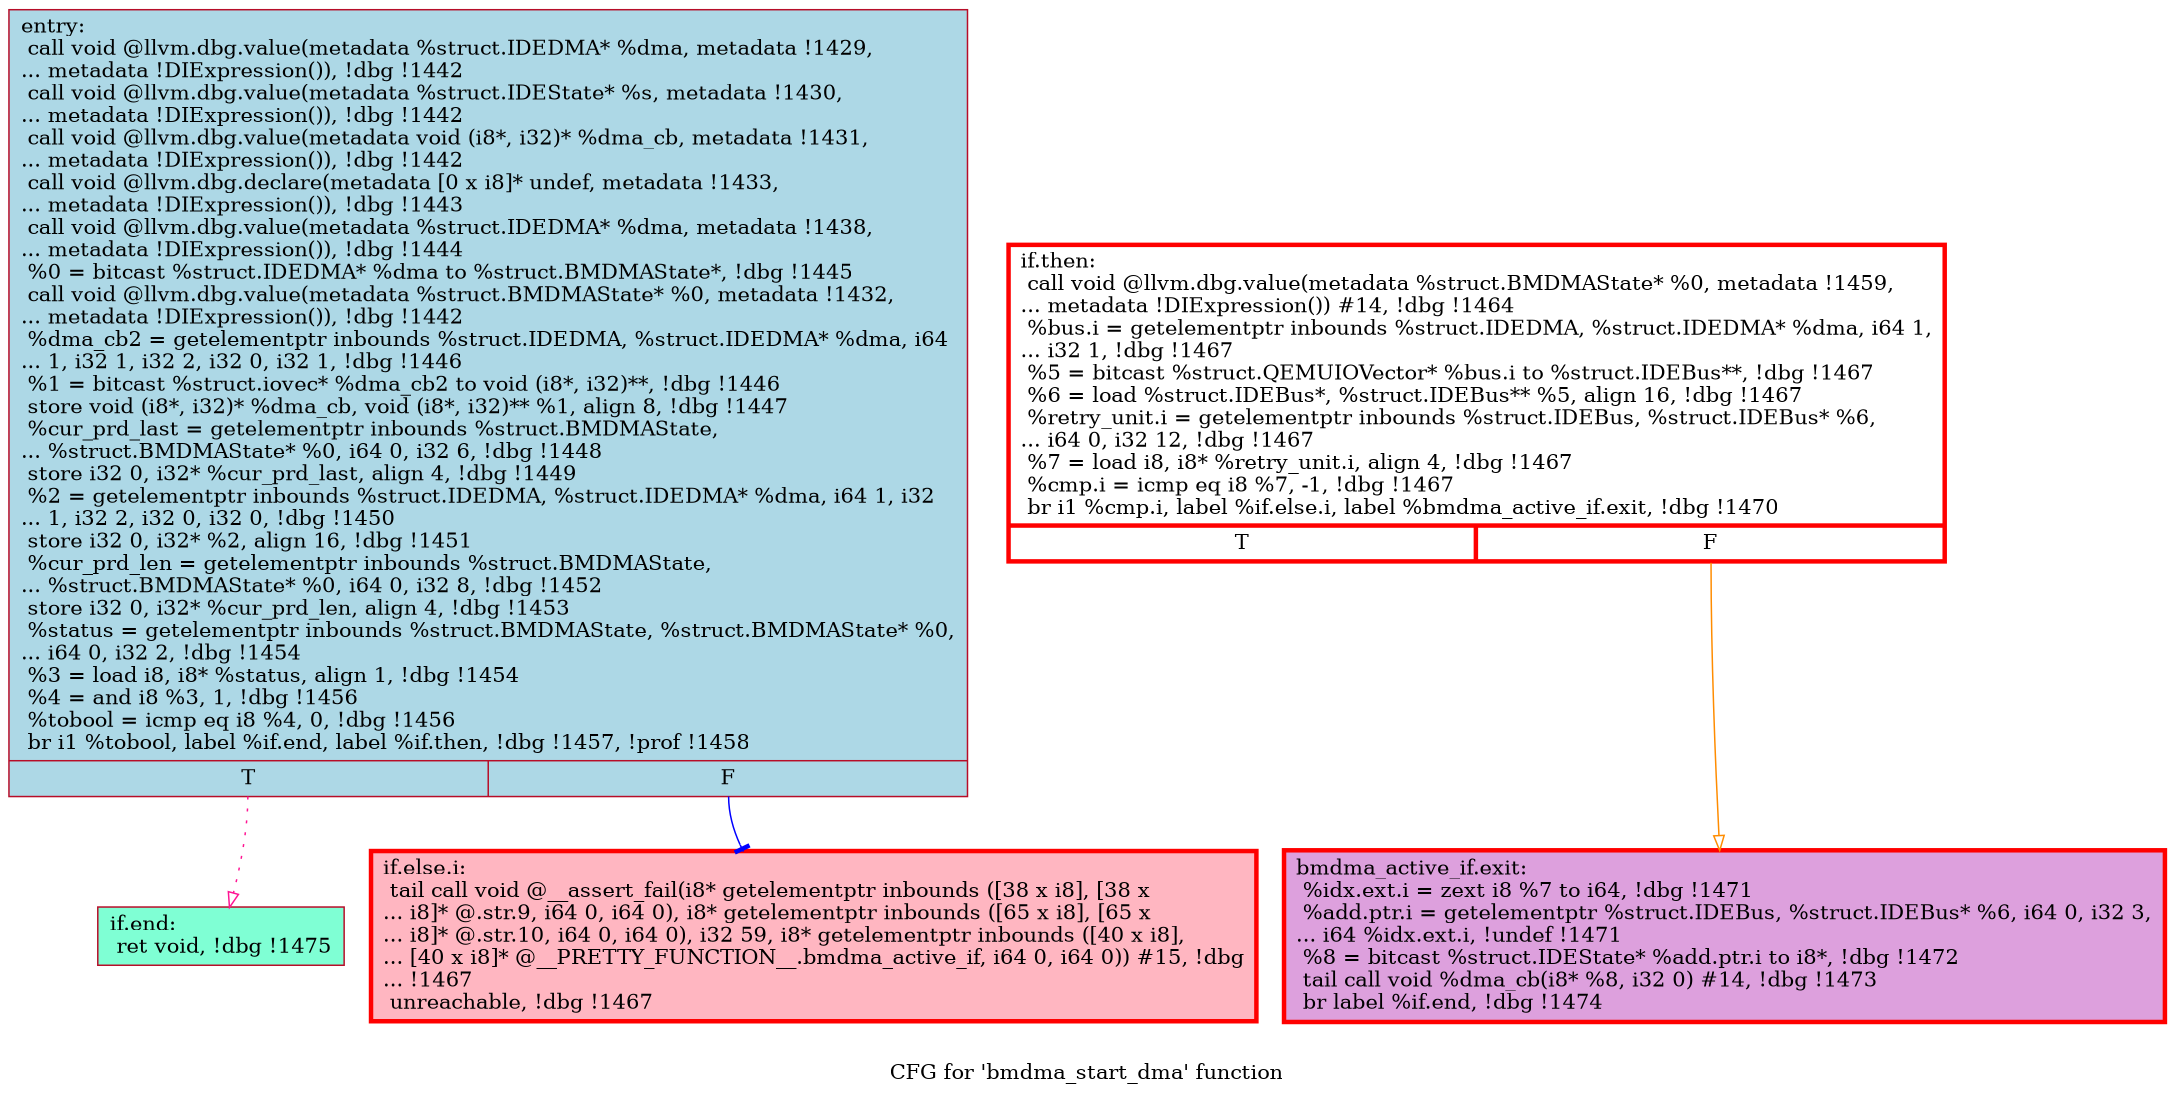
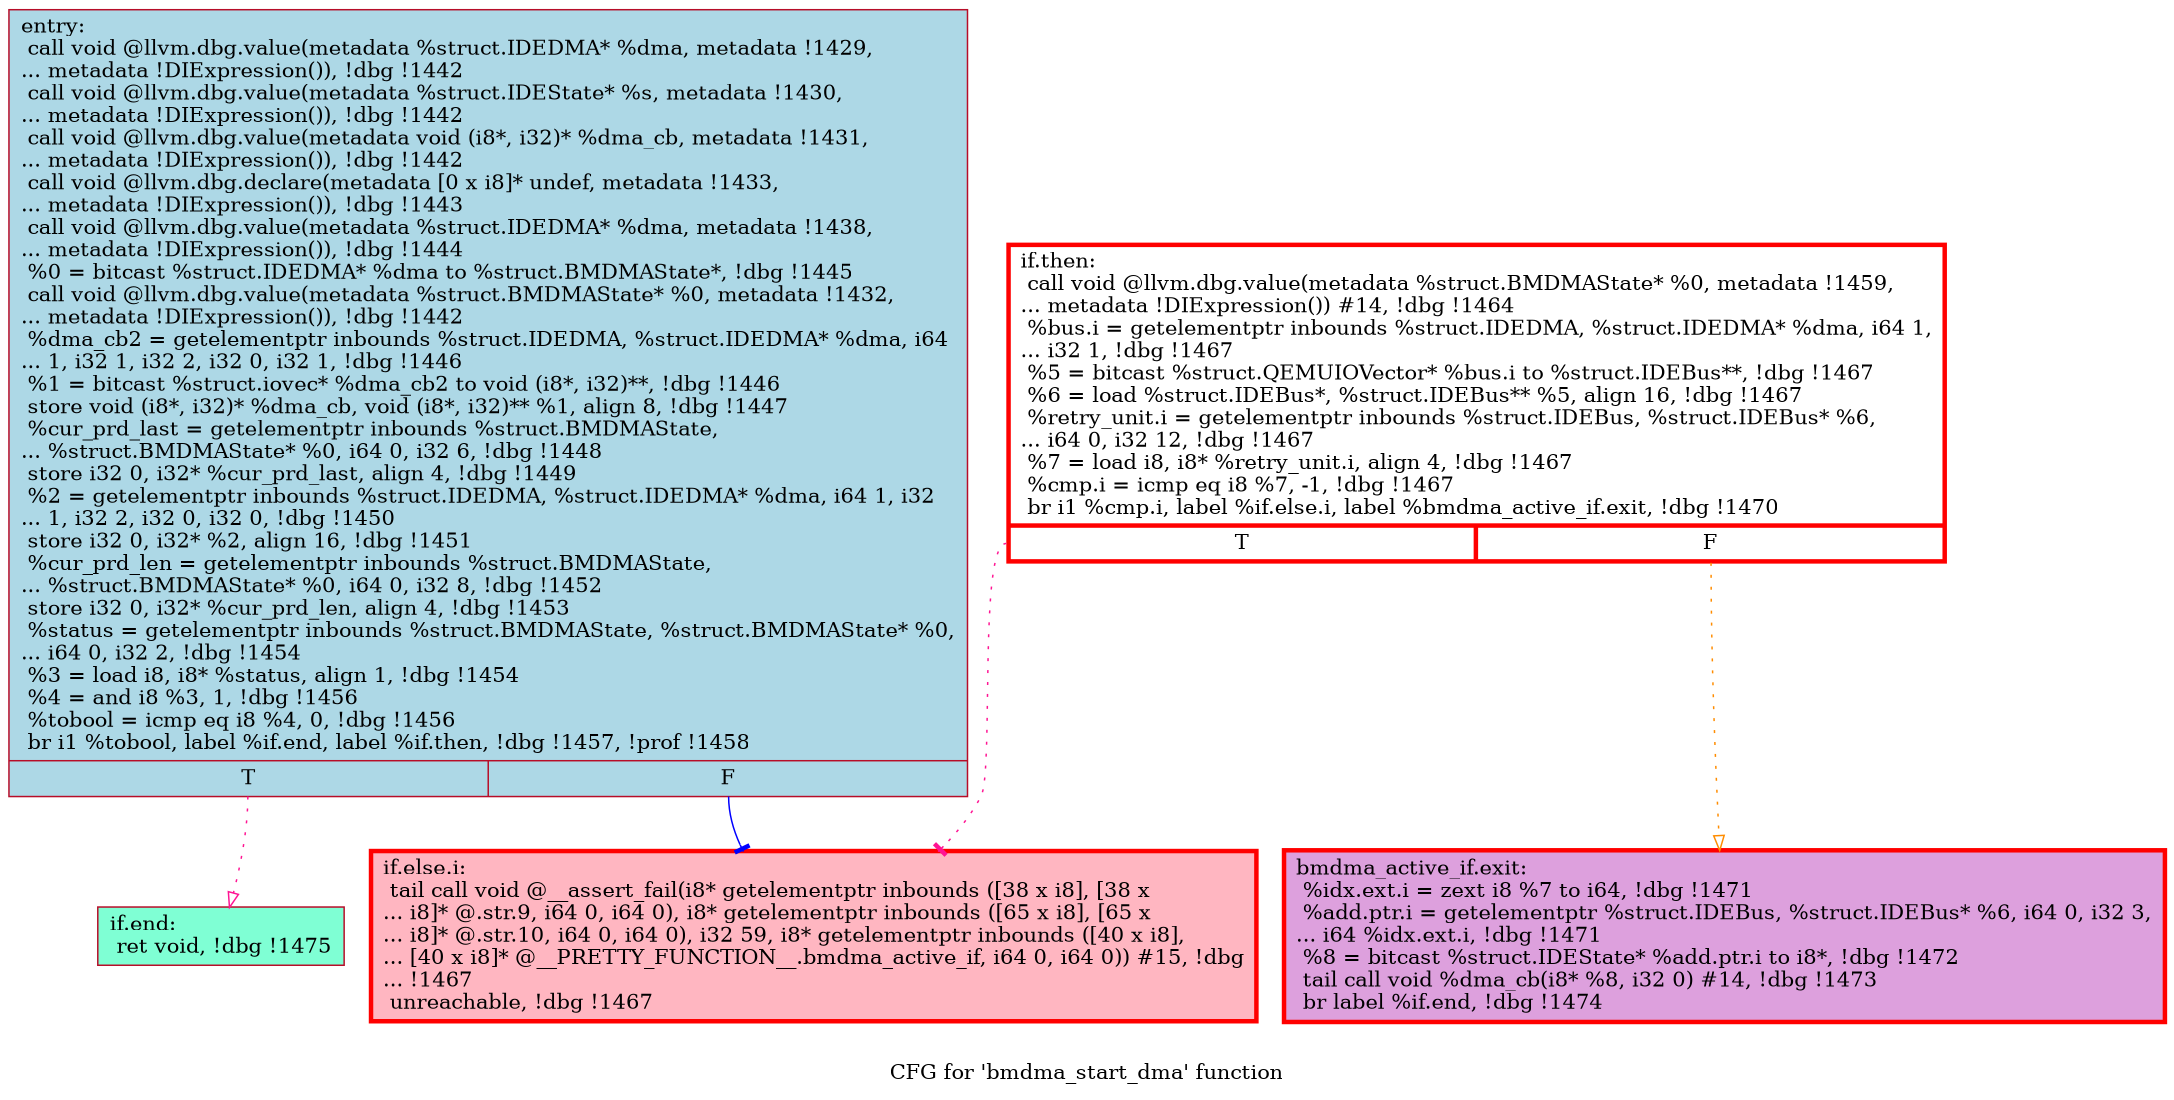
none -> (987, 699)
(1713, 699) -> (1713, 699)
(1459, 935) -> (1449, 935)
